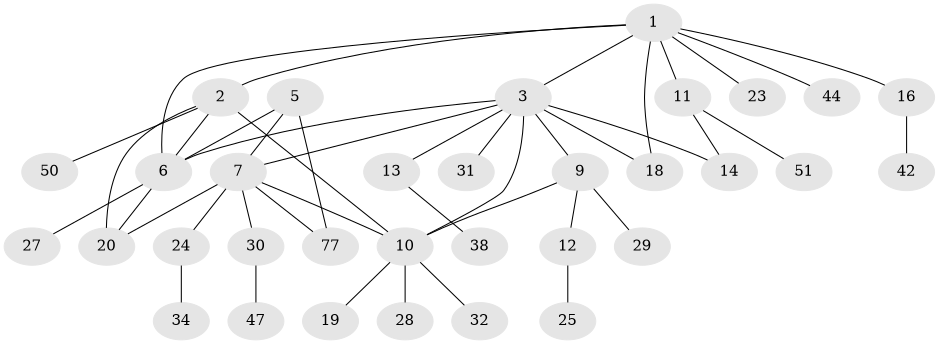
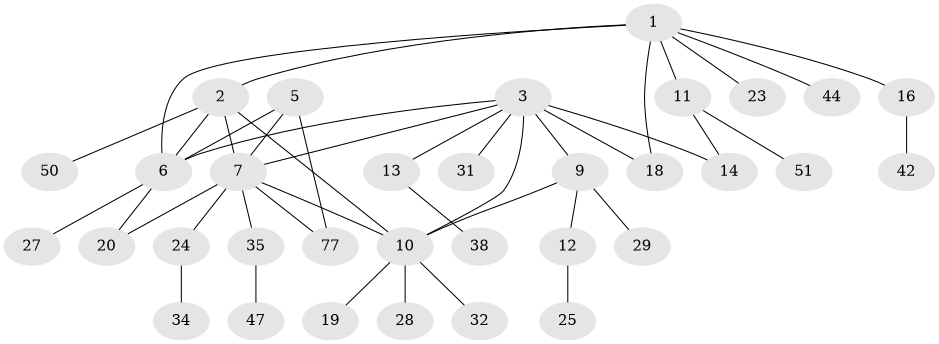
(588, 60) -> none
(129, 151) -> (228, 128)
(256, 247) -> (256, 247)
